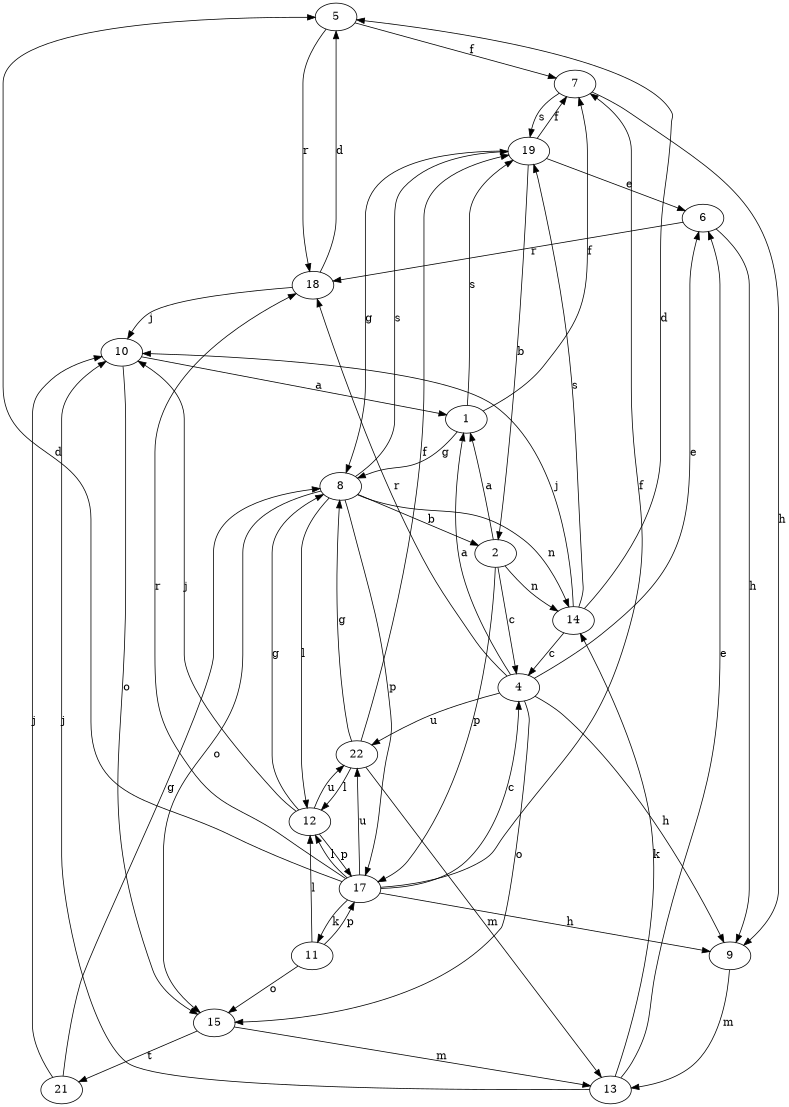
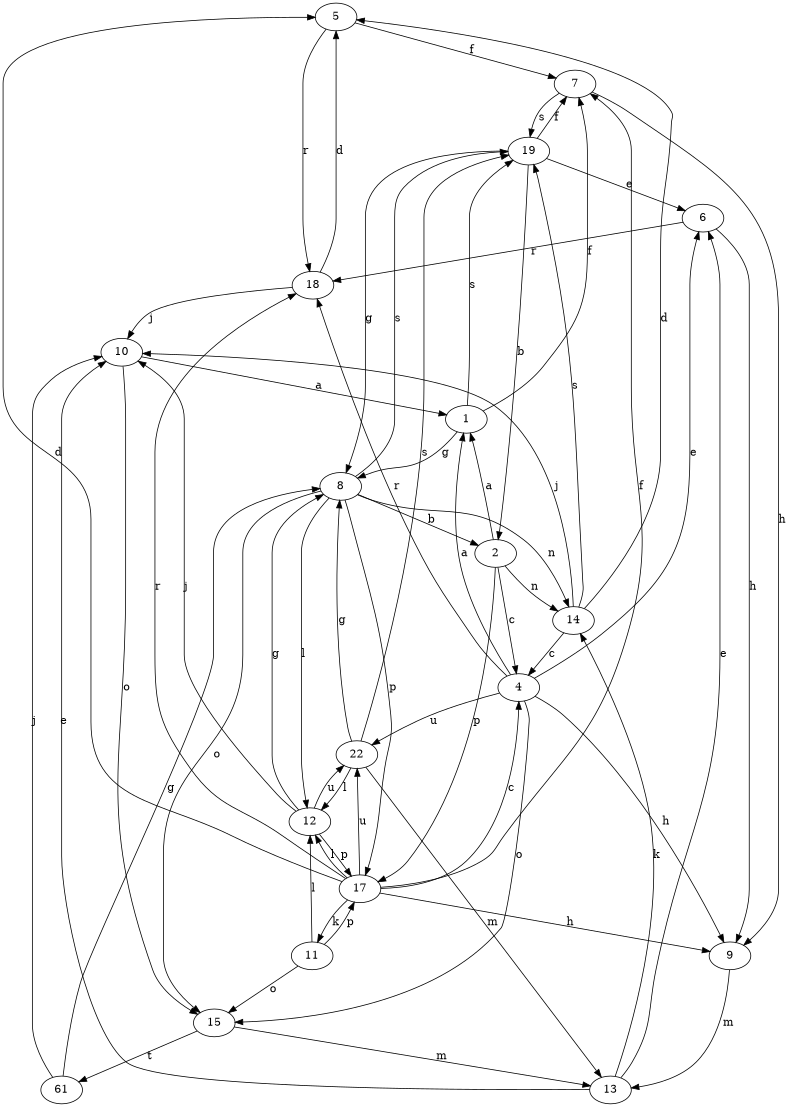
(425, 453) -> (425, 453)
(64, 721) -> (64, 721)
(62, 1090) -> (62, 1090)
